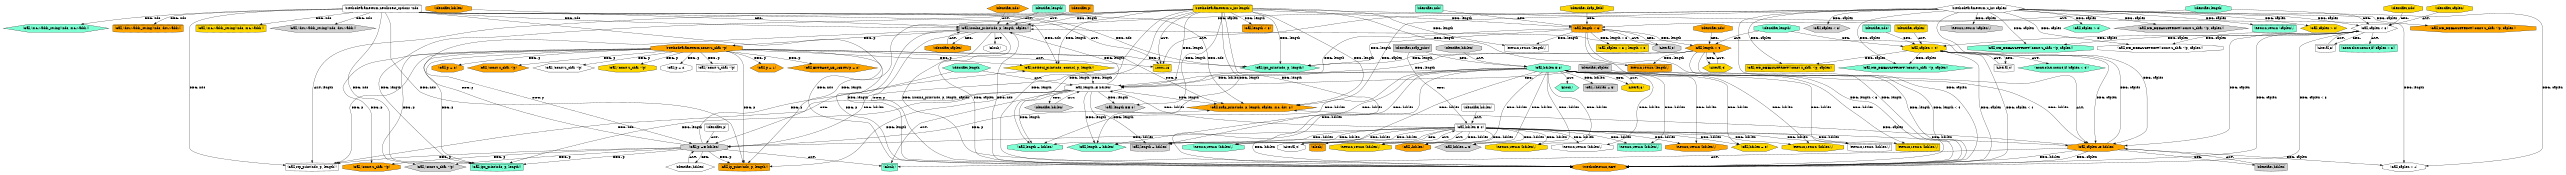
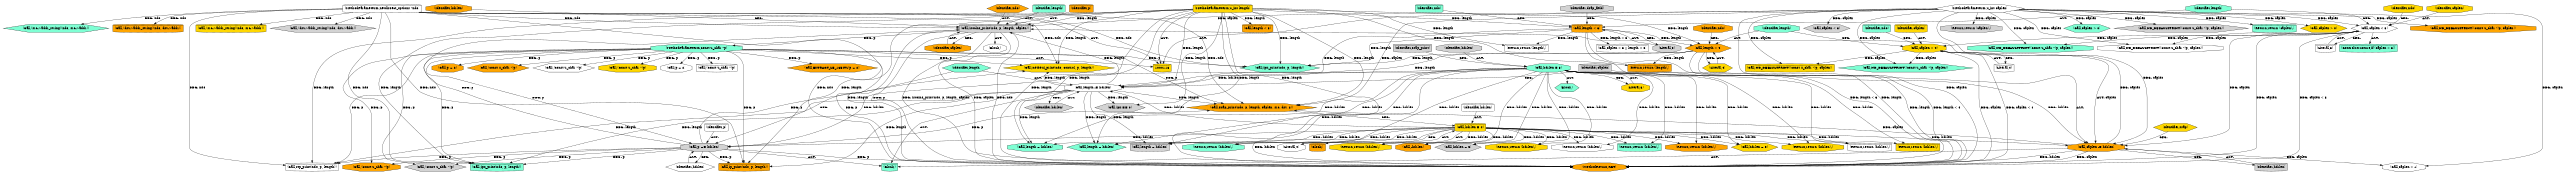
(1587, 9) -> (1587, 9)
(1895, 20) -> (1544, 15)
(697, 48) -> (697, 48)
(1623, 48) -> (1623, 48)
(767, 68) -> none
(2062, 68) -> none
(1091, 77) -> (1053, 84)
(324, 88) -> (324, 88)
(1600, 88) -> none
(1433, 89) -> (1371, 118)
(2107, 98) -> (2107, 98)
(1120, 108) -> (1120, 108)
(626, 127) -> (626, 127)
(1470, 127) -> (1470, 127)
none -> (2175, 127)
none -> (1149, 165)
